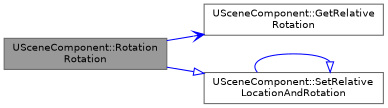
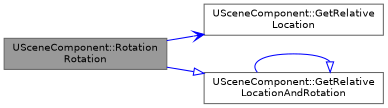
(294, 20) -> (294, 20)
(294, 88) -> (294, 88)
